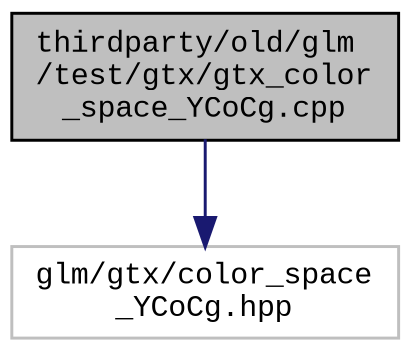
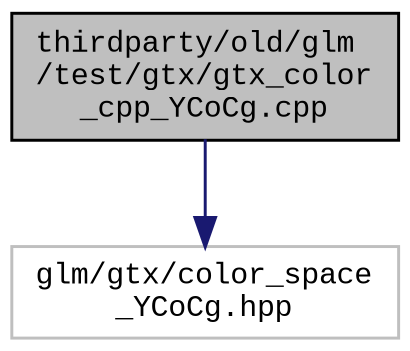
(205, 77) -> (205, 77)
